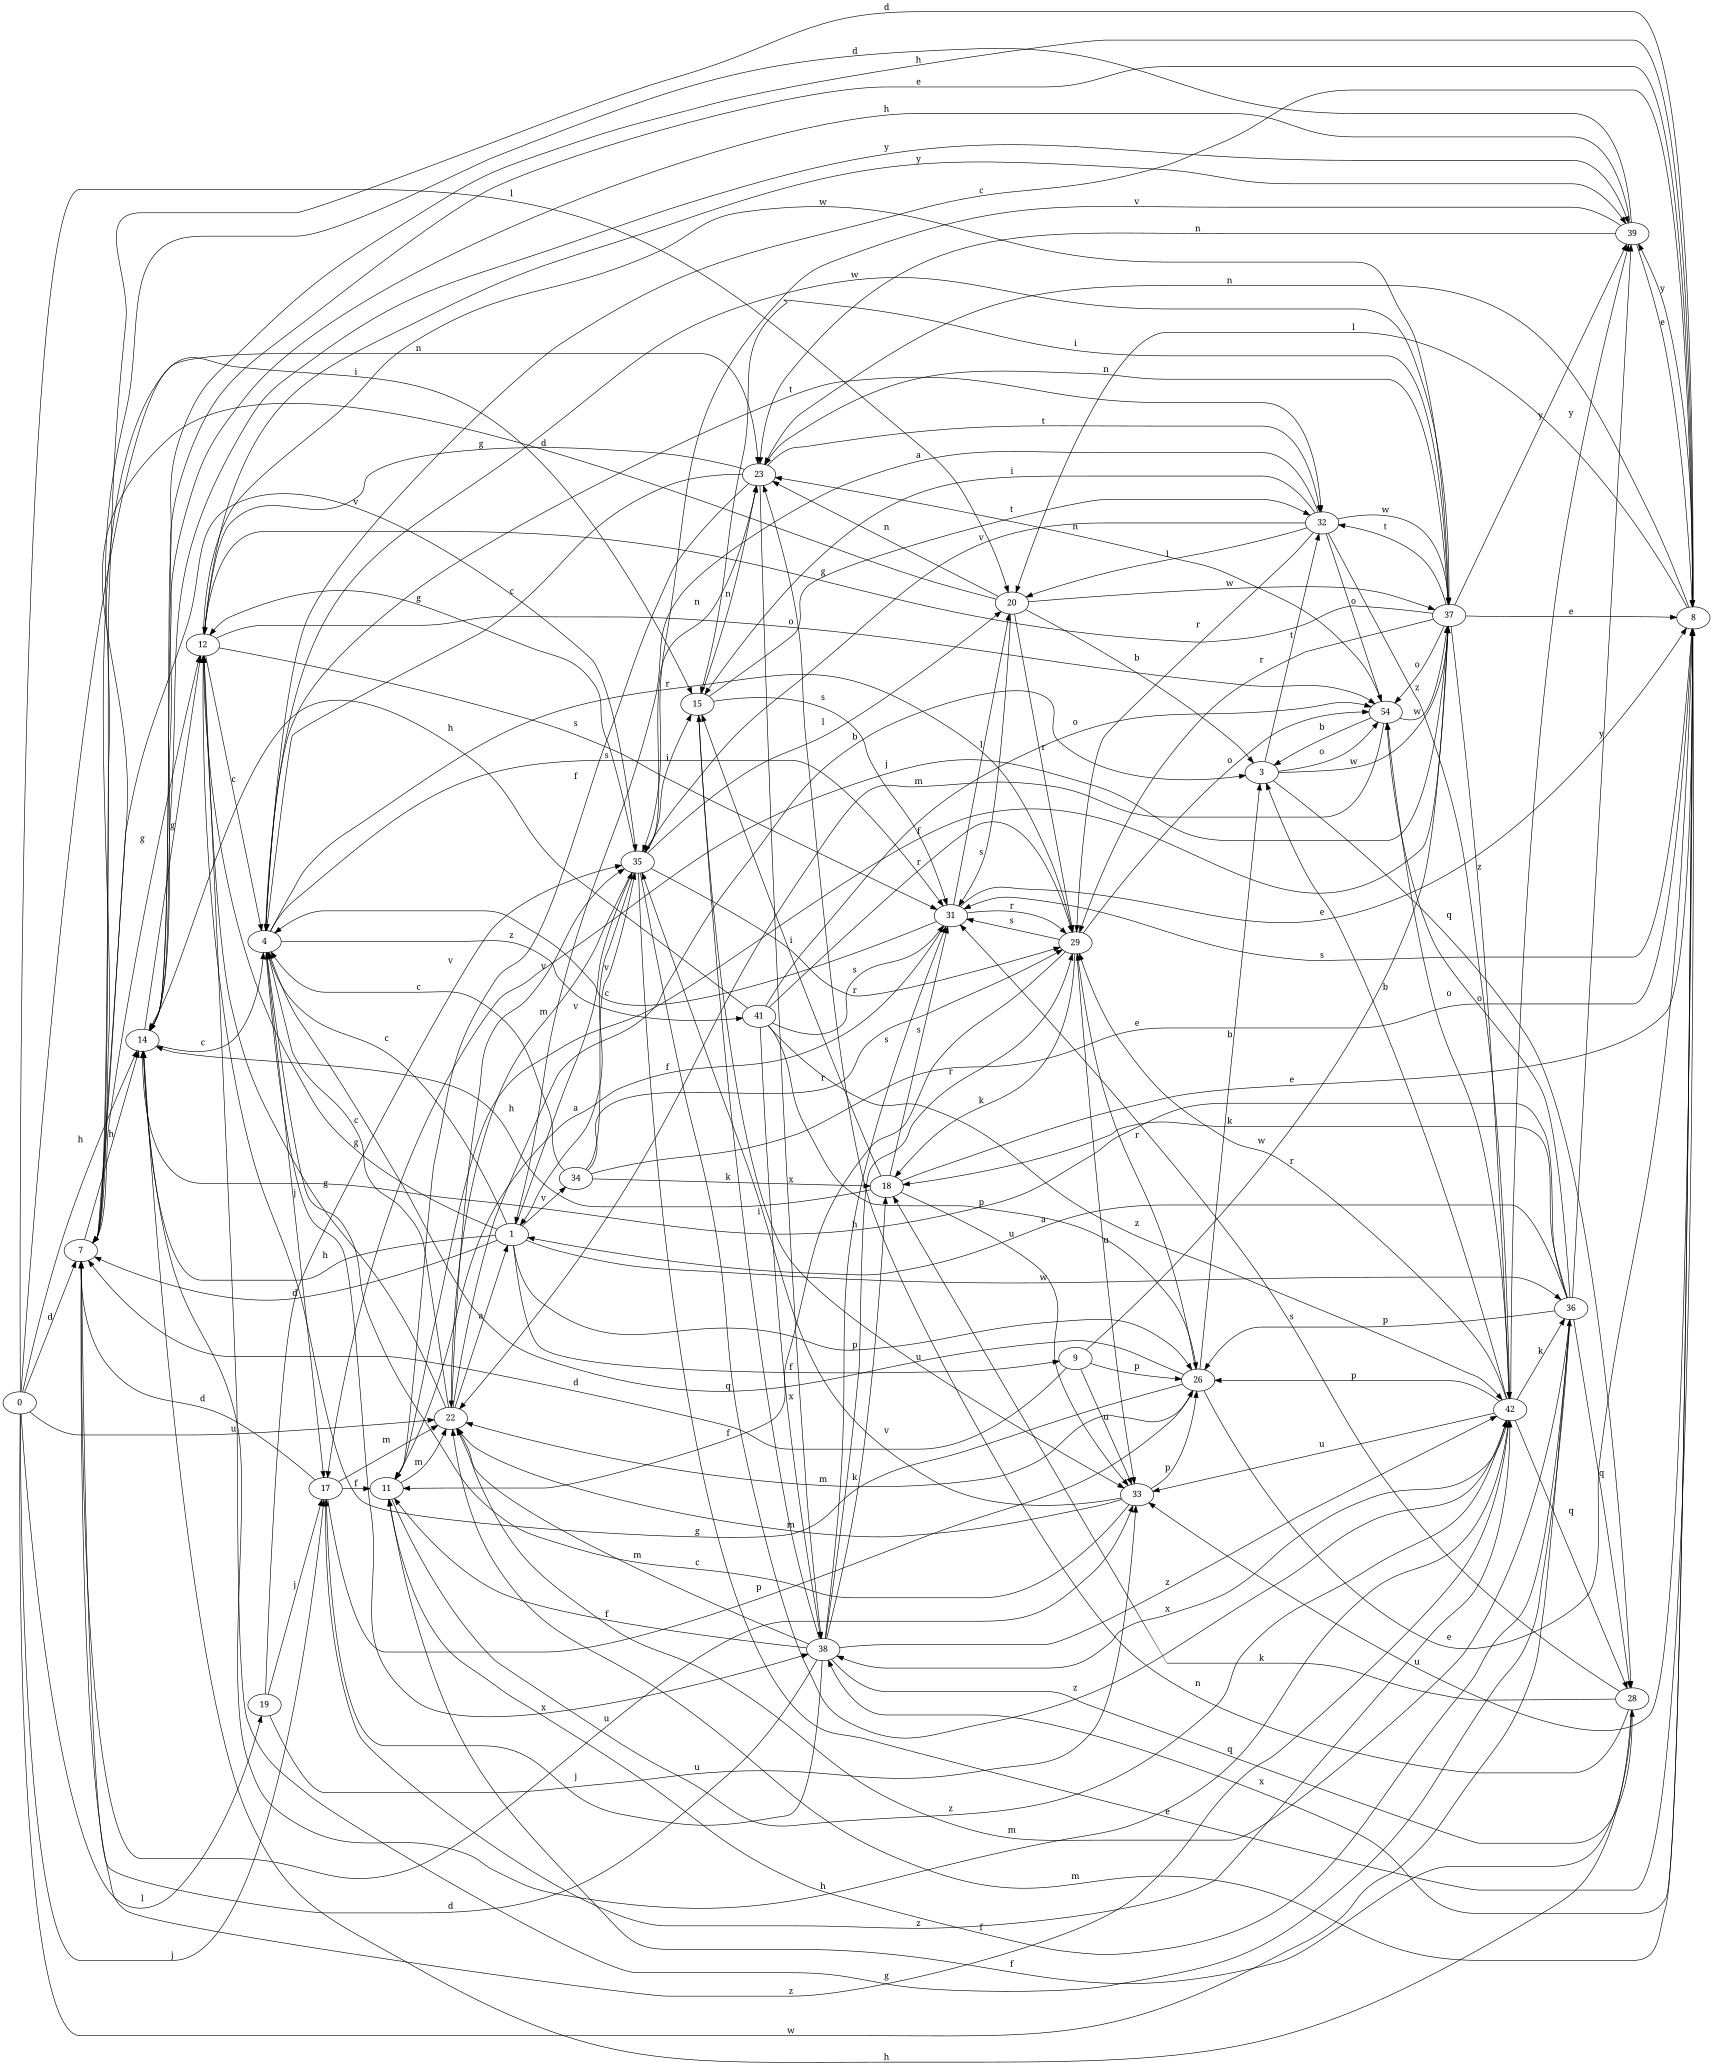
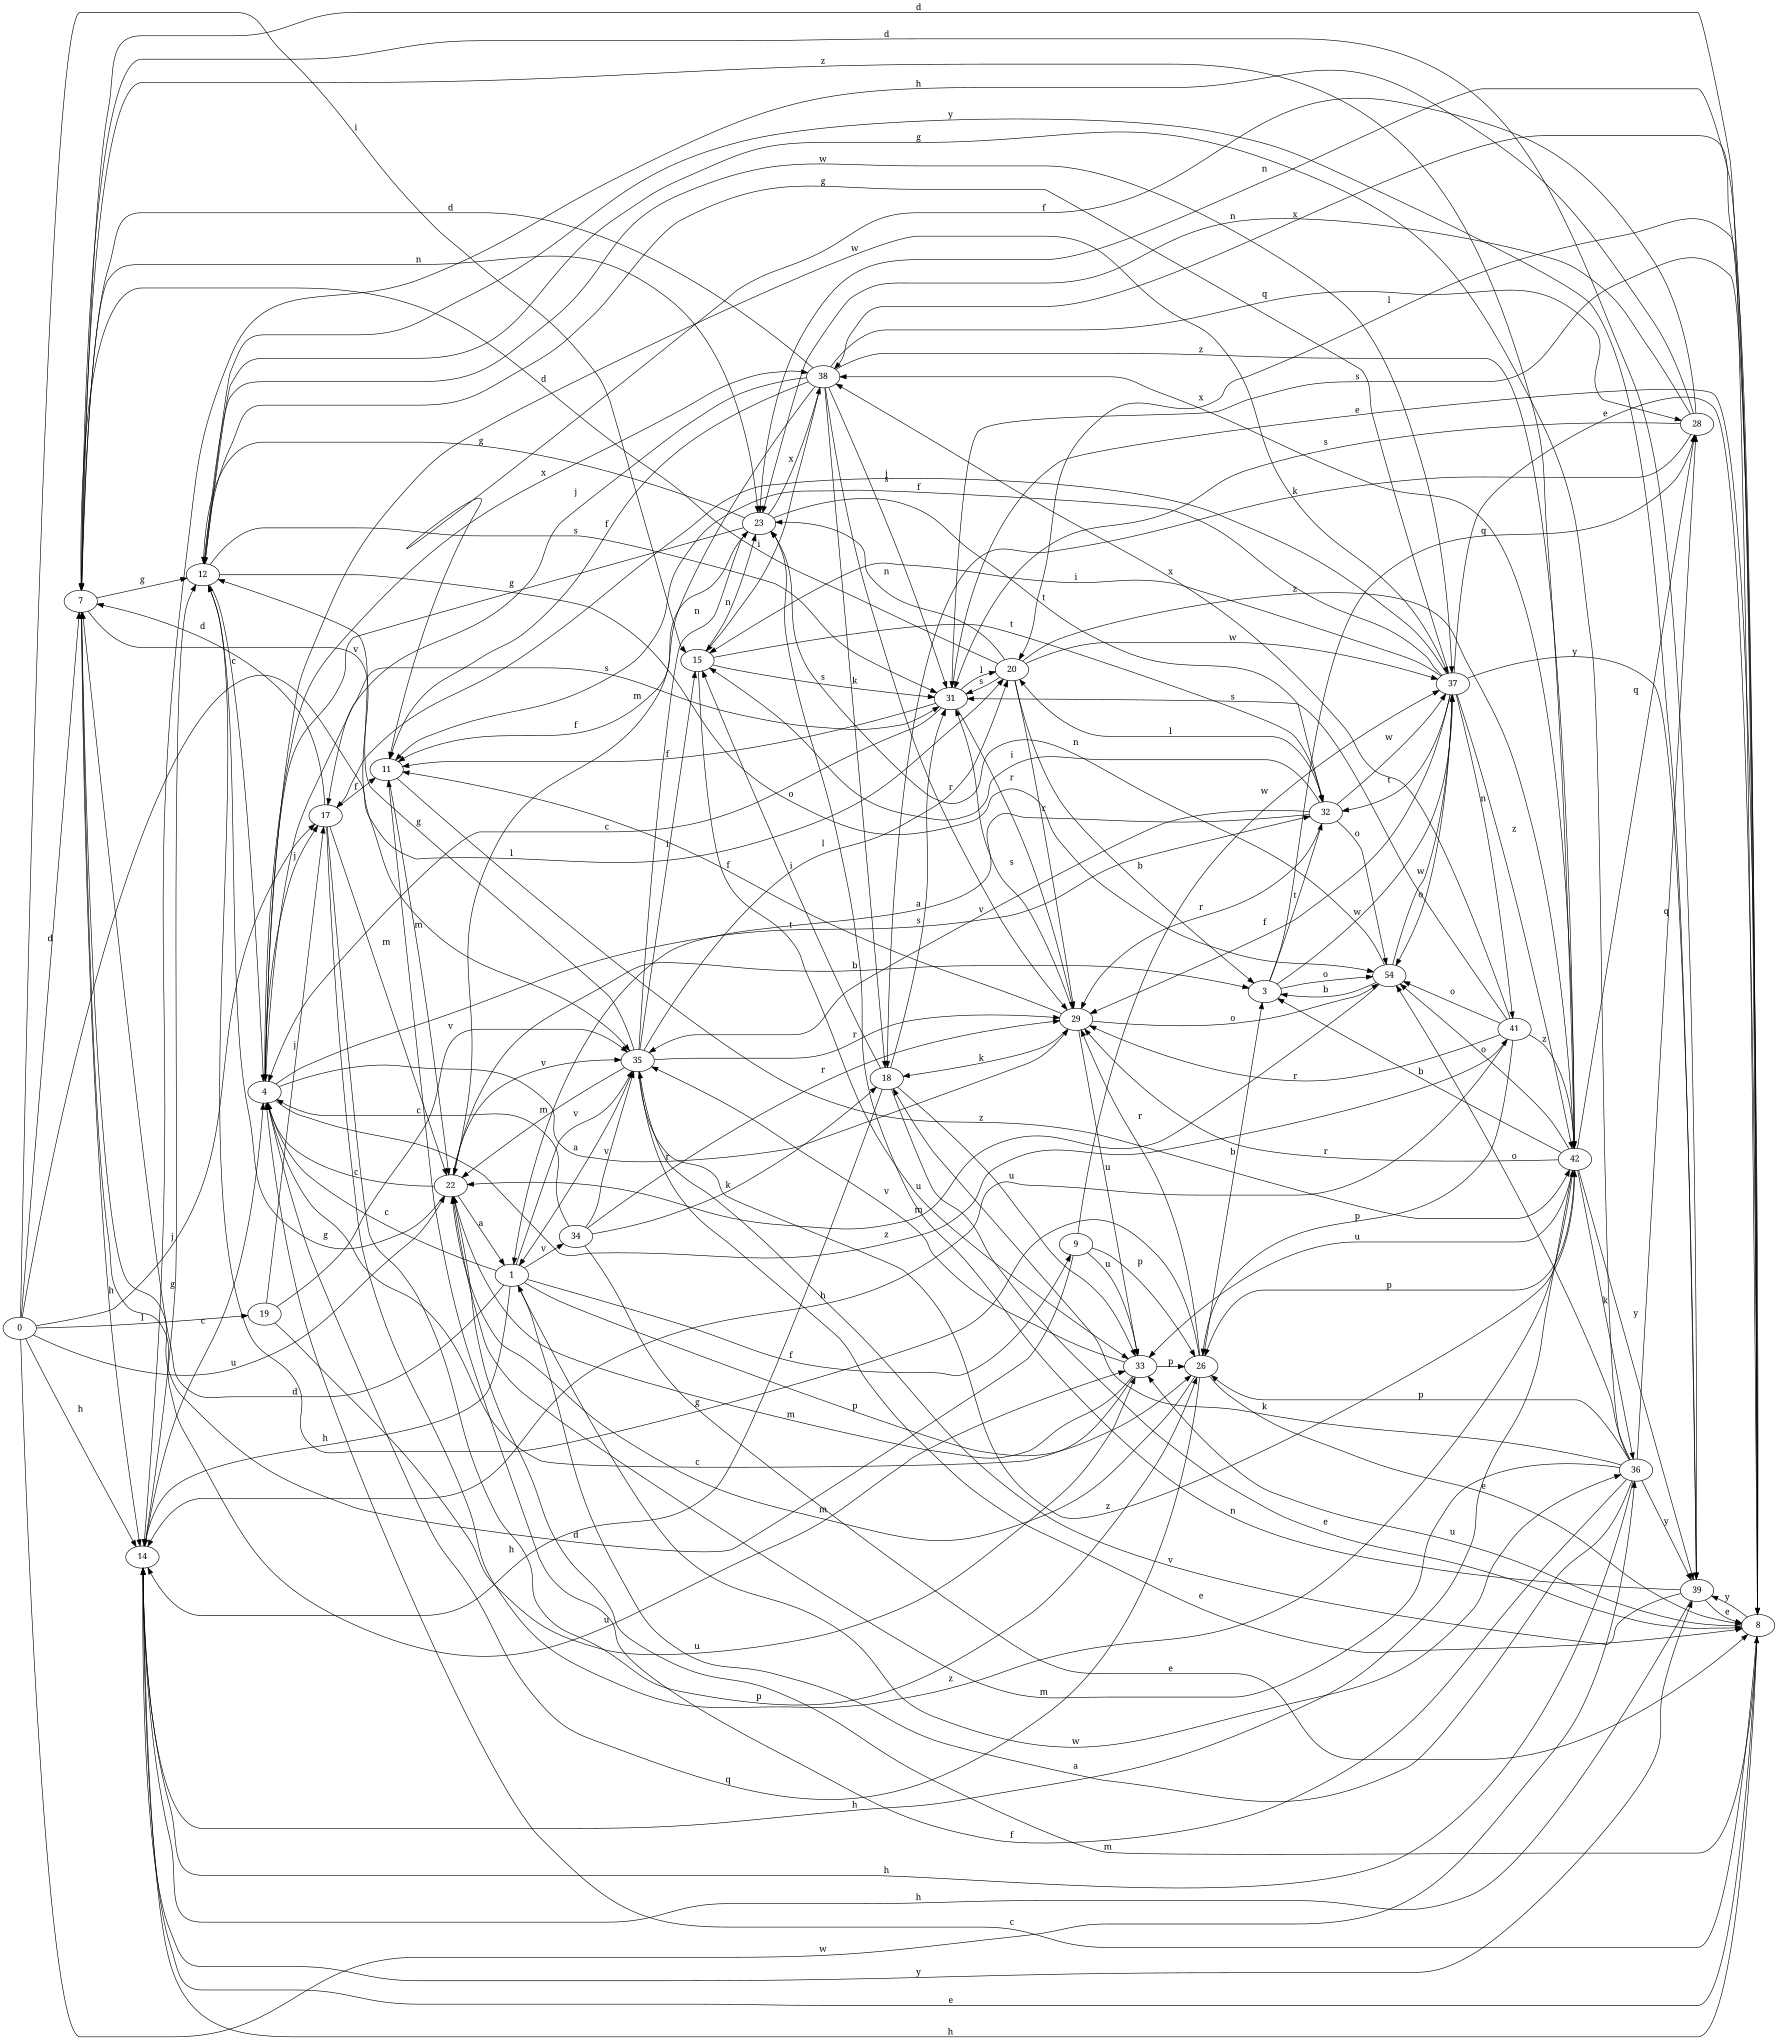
(1187, 379) -> (1490, 852)
(512, 592) -> (512, 584)
(1262, 660) -> (1265, 923)
(1477, 948) -> (1469, 667)
(262, 998) -> none
